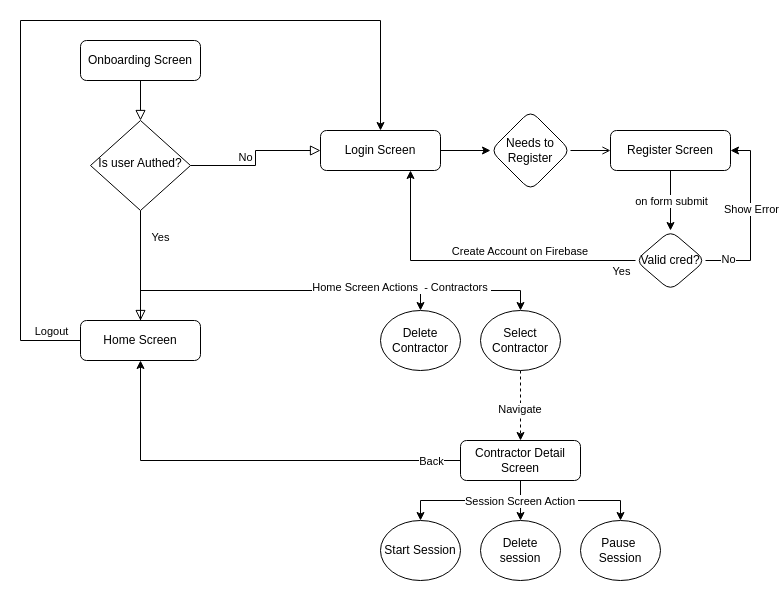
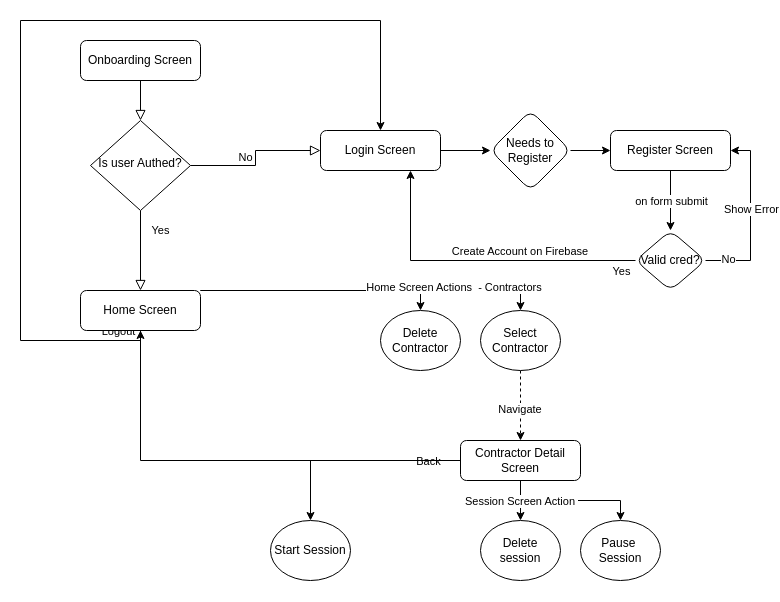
(604, 151) -> (602, 151)
(141, 341) -> (141, 311)
(421, 551) -> (311, 551)
